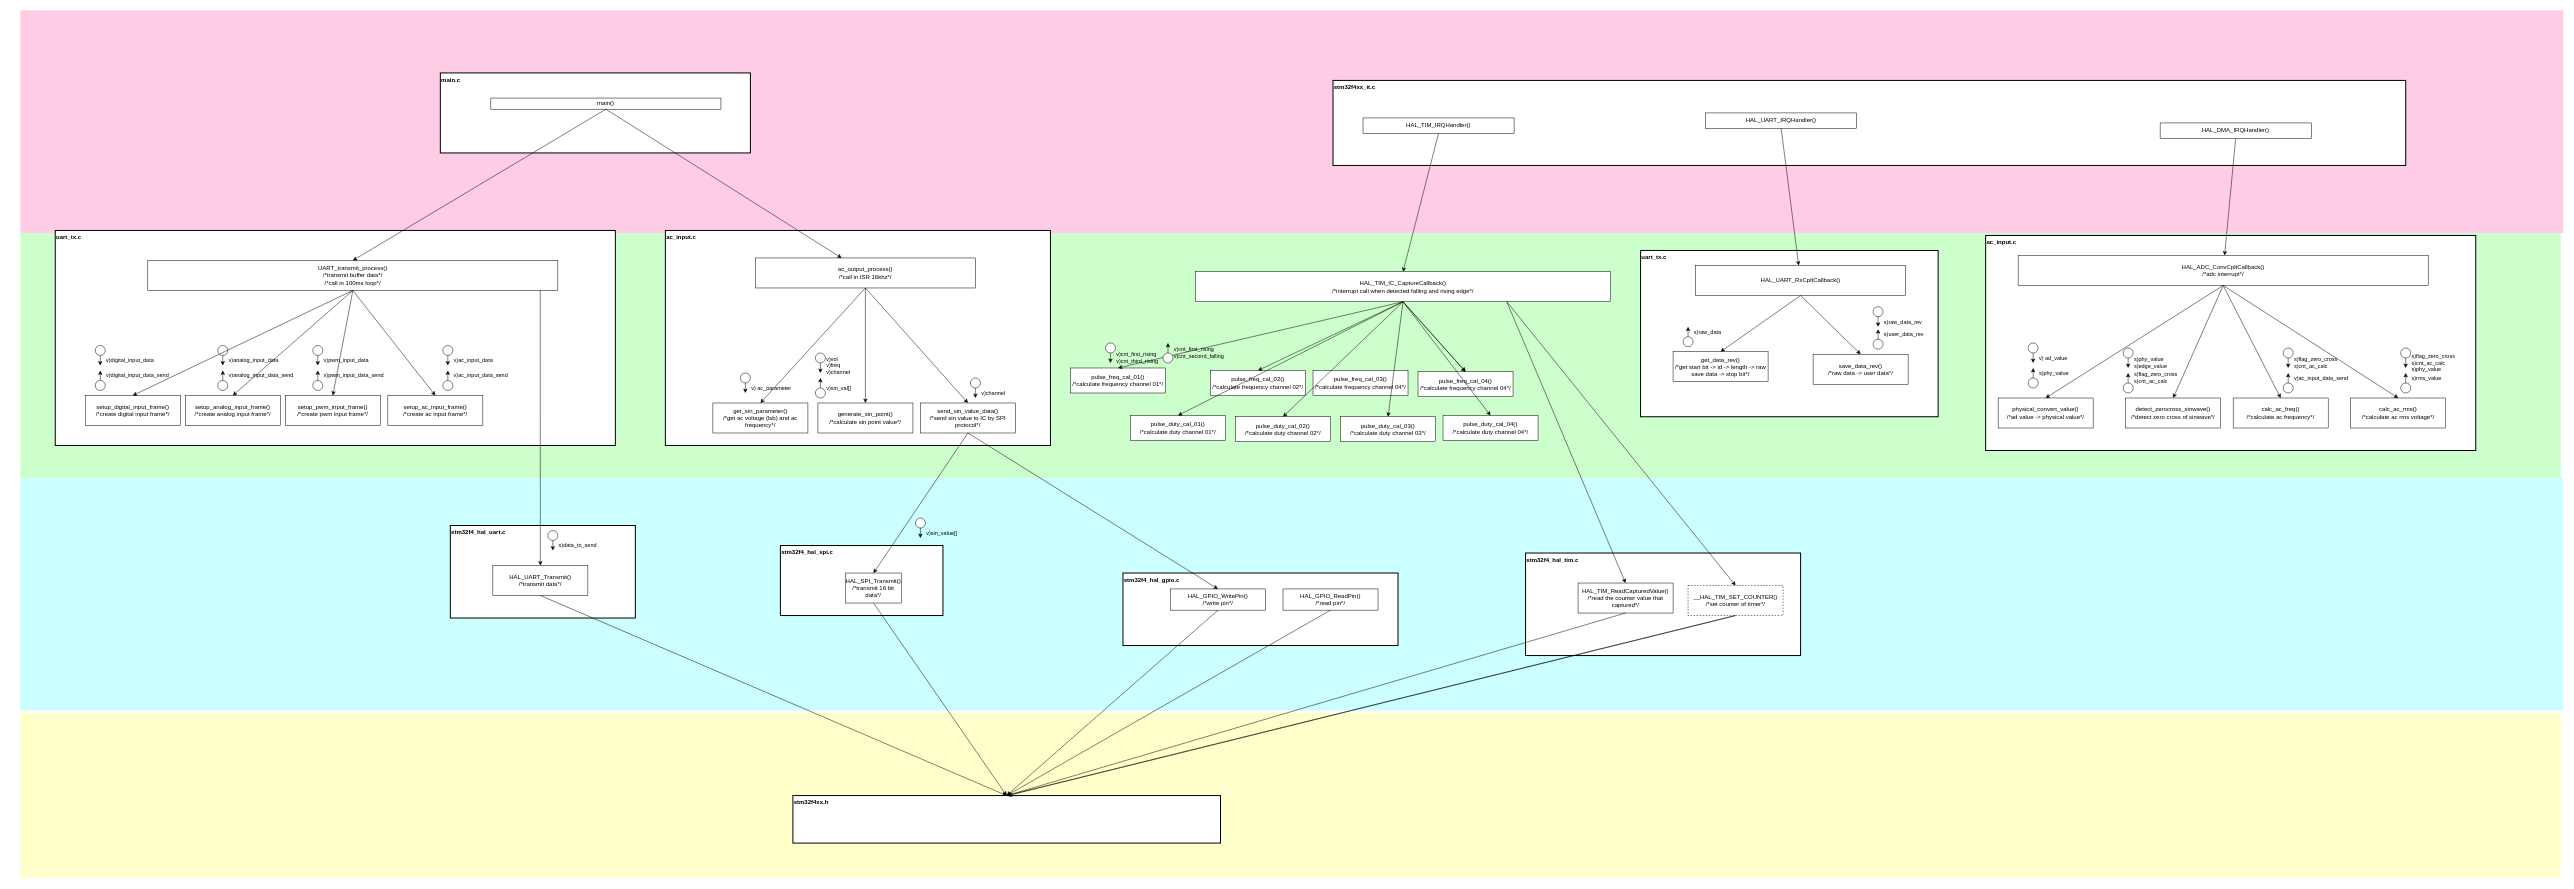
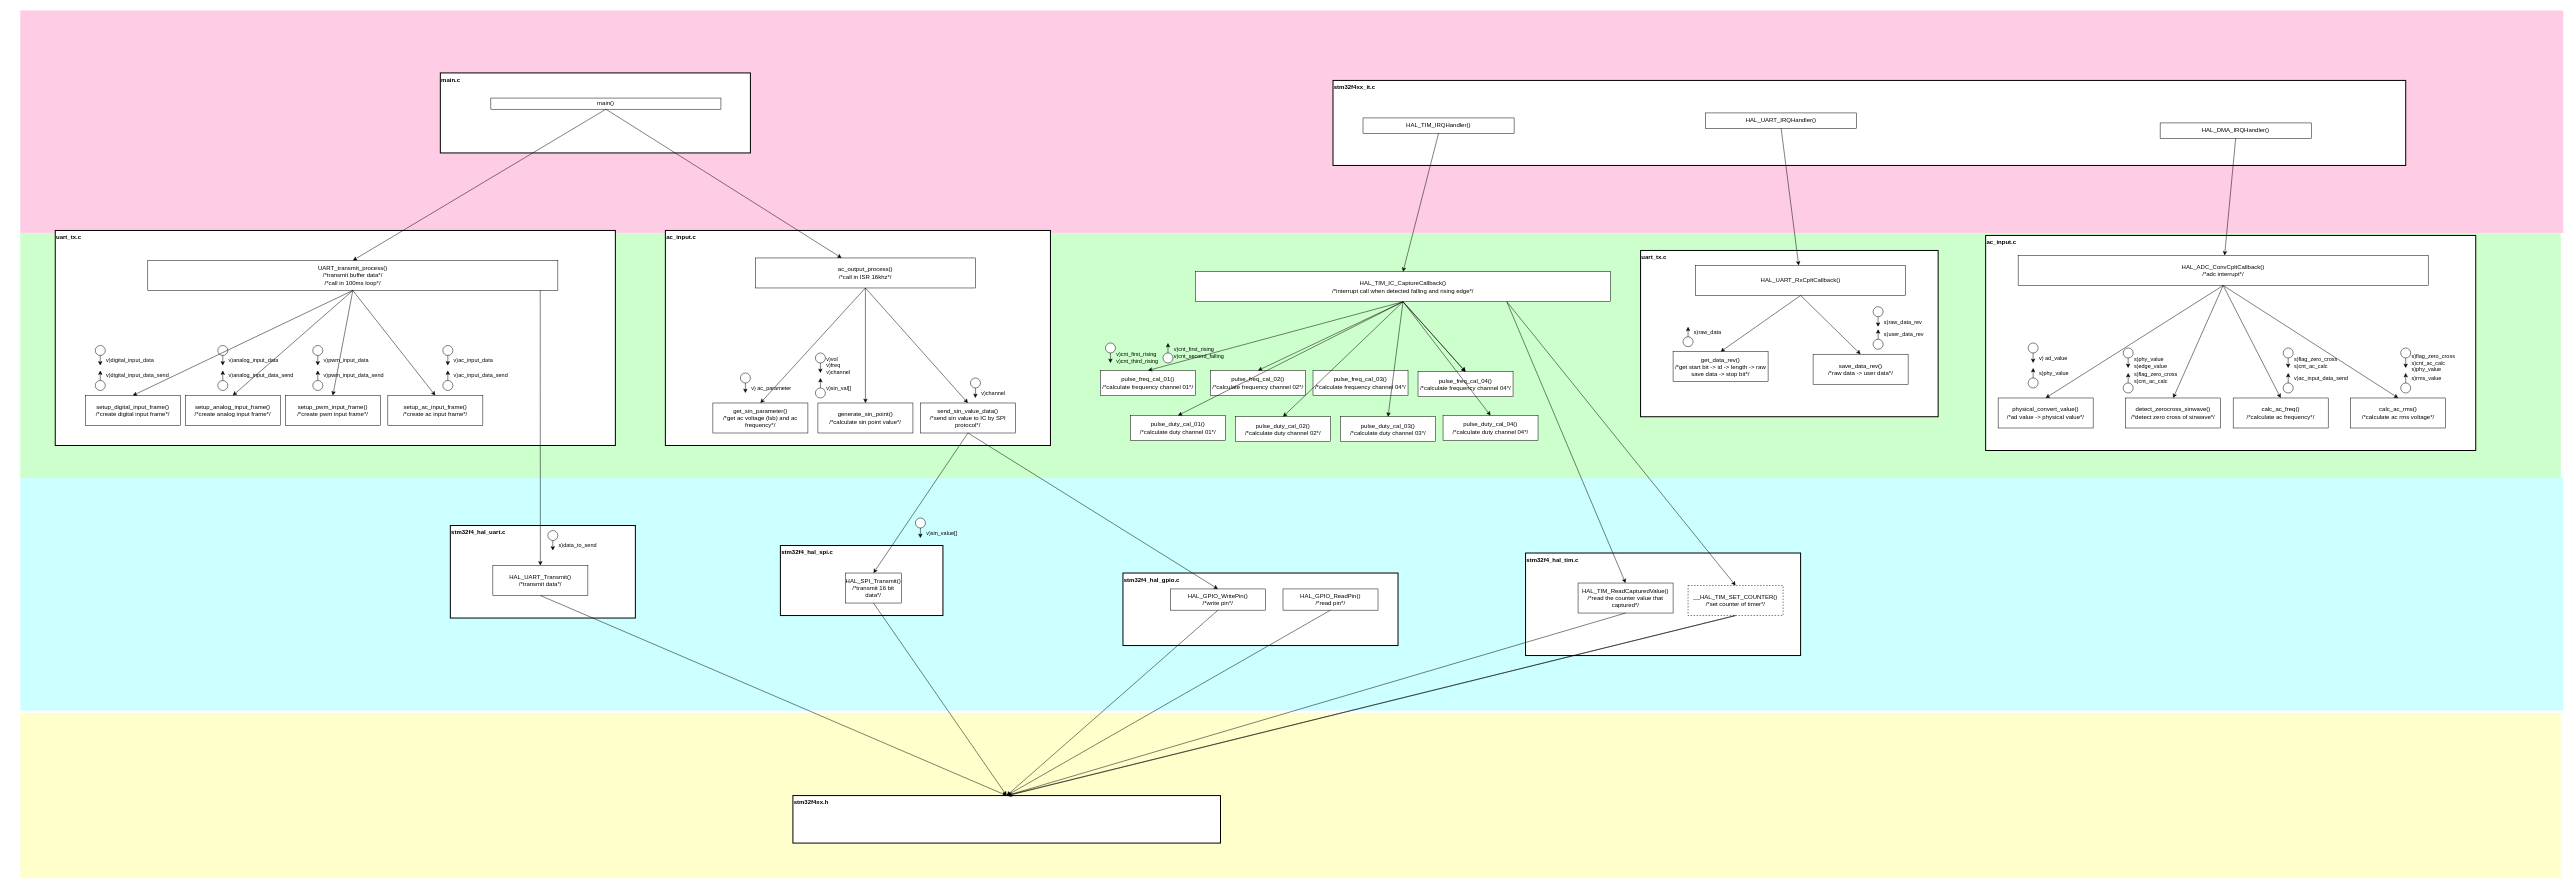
(1118, 380) -> (1148, 383)
